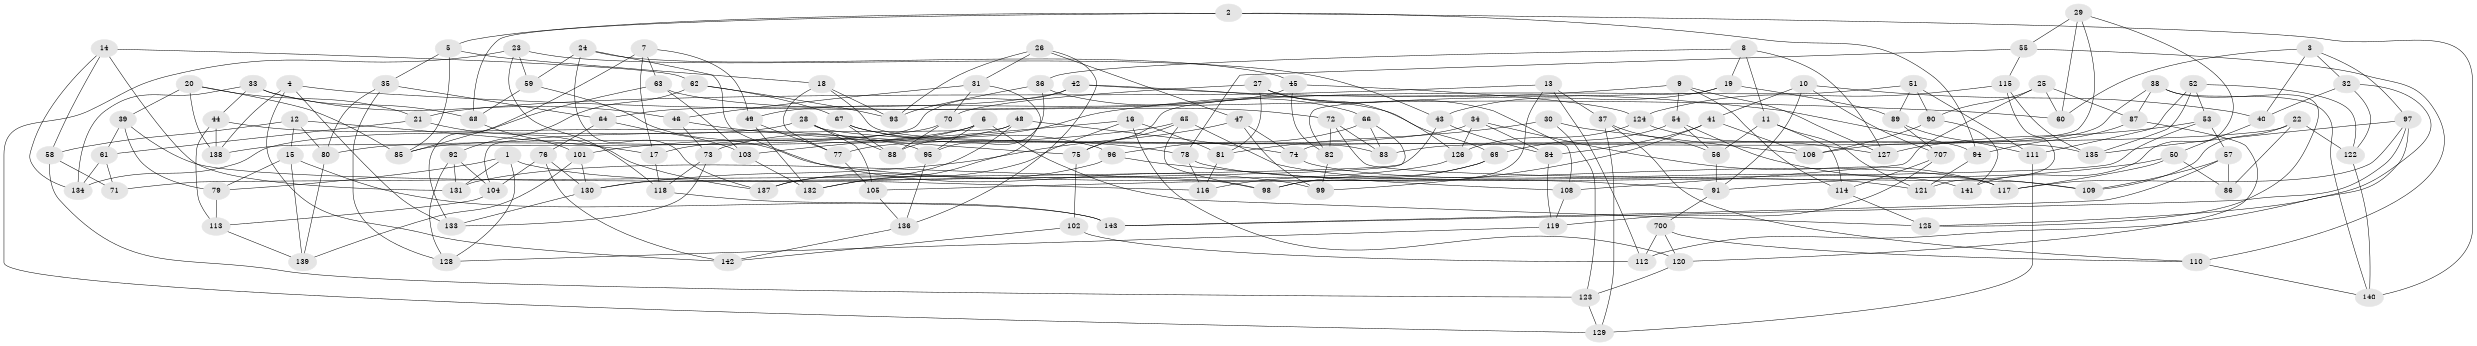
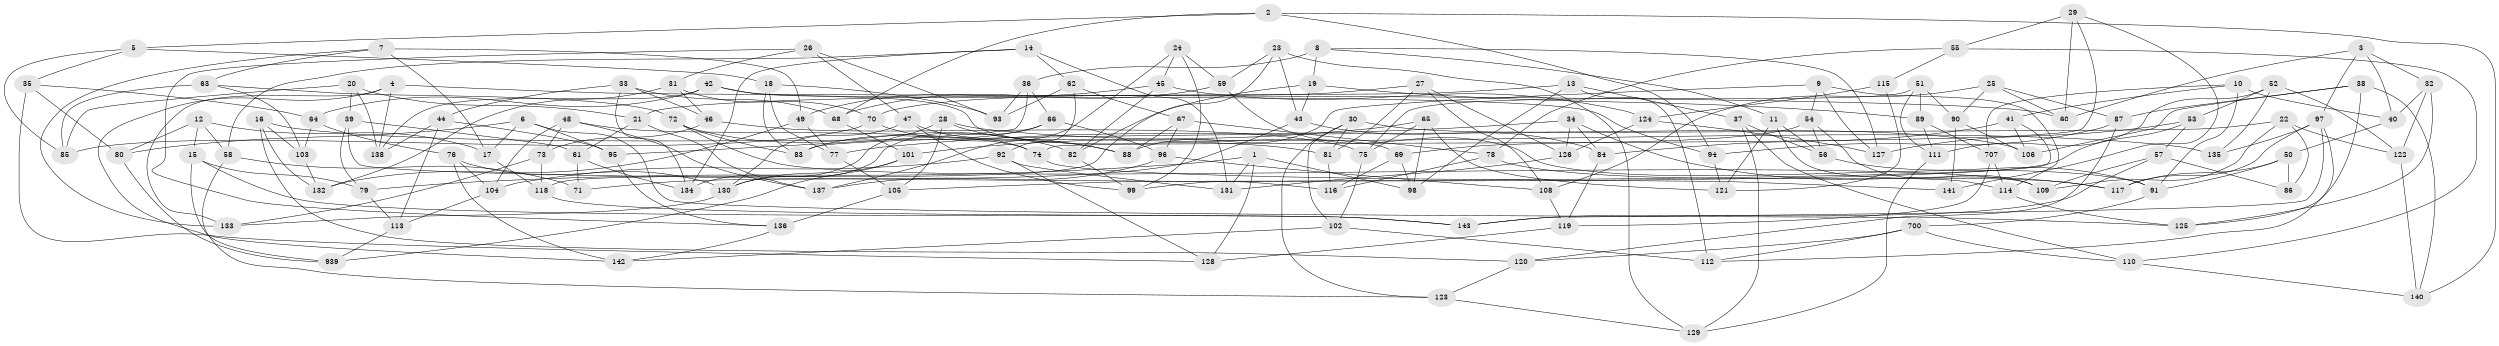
(2041, 127) -> none
none -> (1308, 163)
(303, 262) -> (332, 262)
